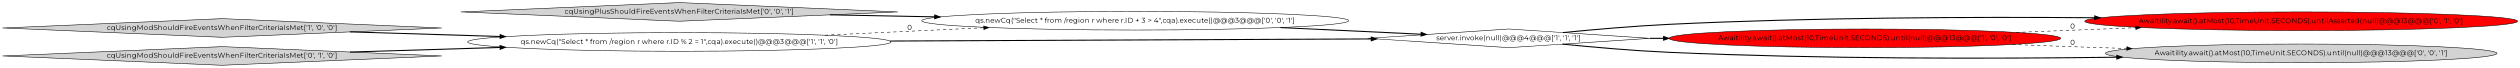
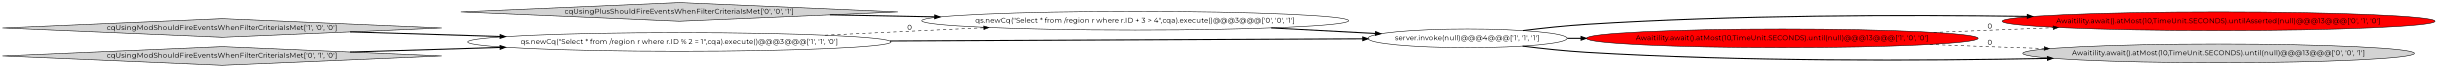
(1509, 38) -> (1468, 38)
